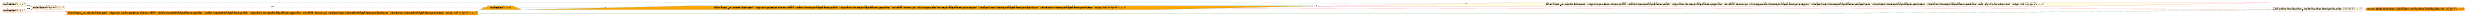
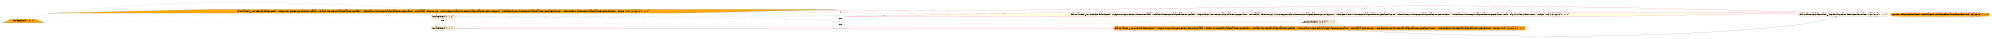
(274, 8) -> (672, 23)
